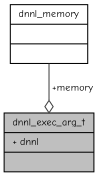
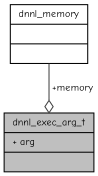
(26, 142) -> (24, 142)
